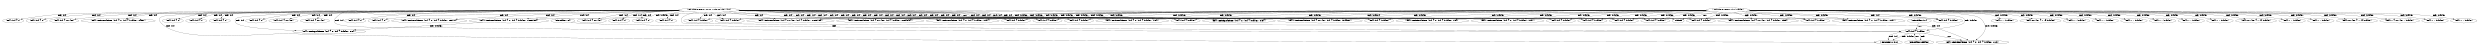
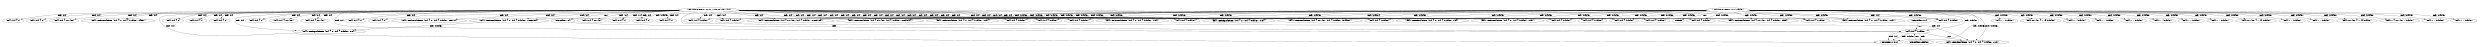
none -> (1948, 14)
(1206, 18) -> (615, 14)
